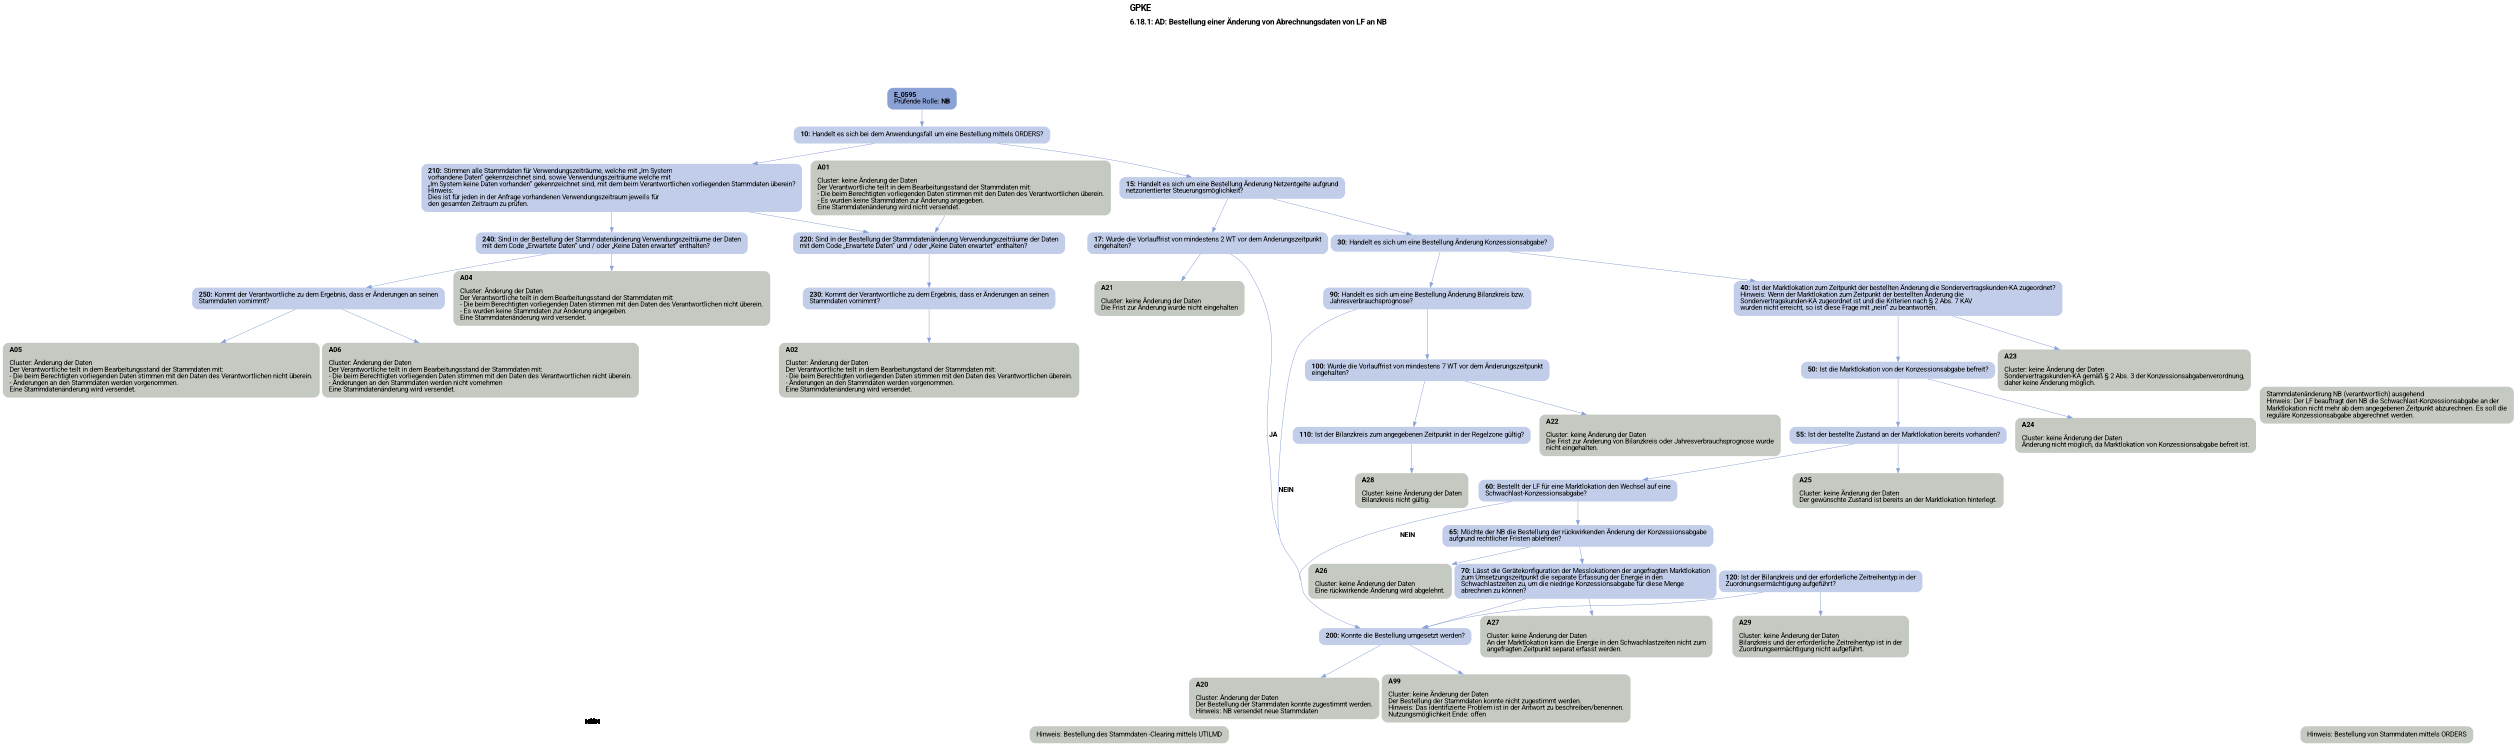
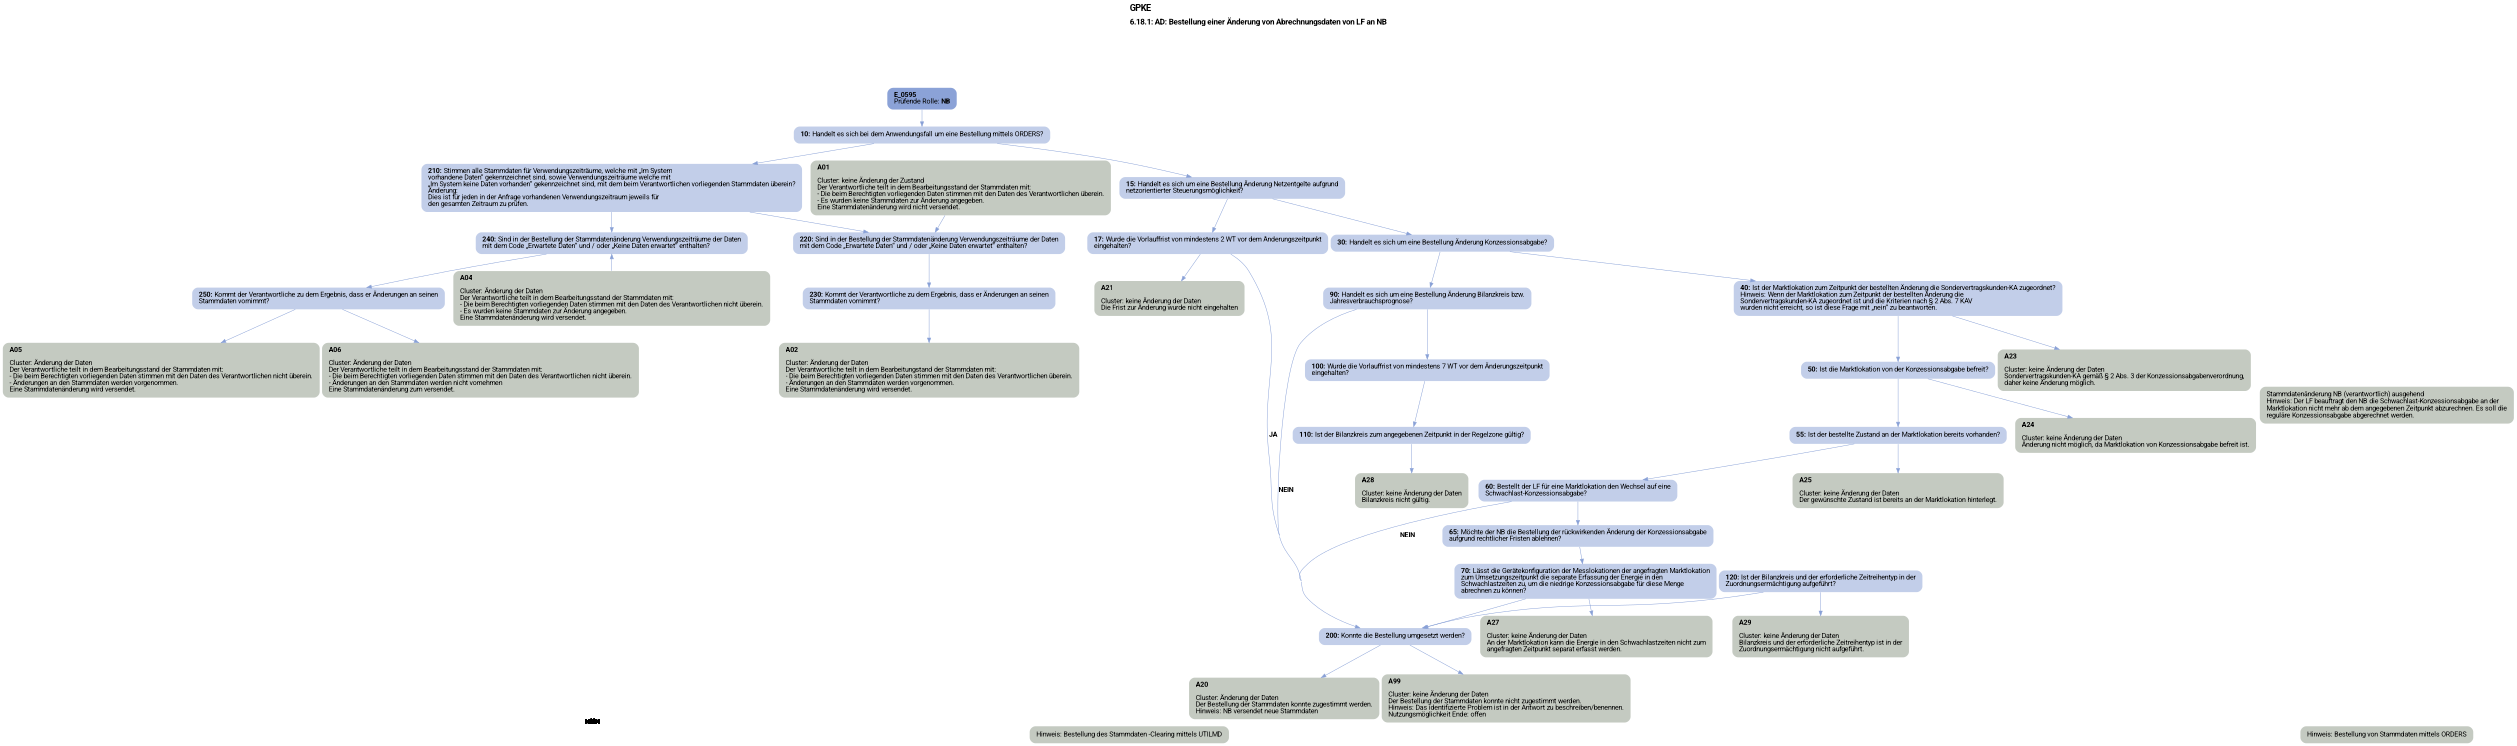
(867, 181) -> (871, 181)
(441, 191) -> (443, 191)
(612, 260) -> (612, 265)
(392, 390) -> (392, 390)
(1660, 435) -> none
(1380, 581) -> none
